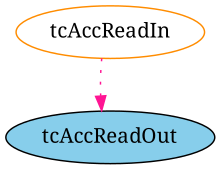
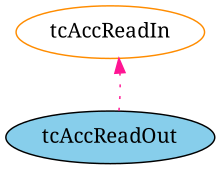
(101, 77) -> (120, 92)
